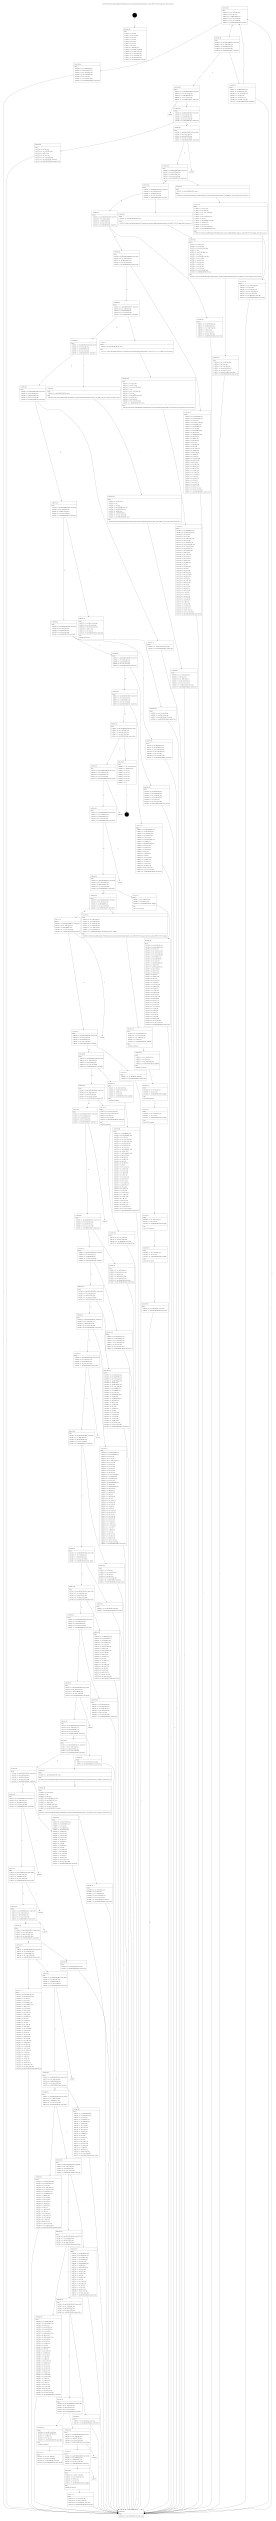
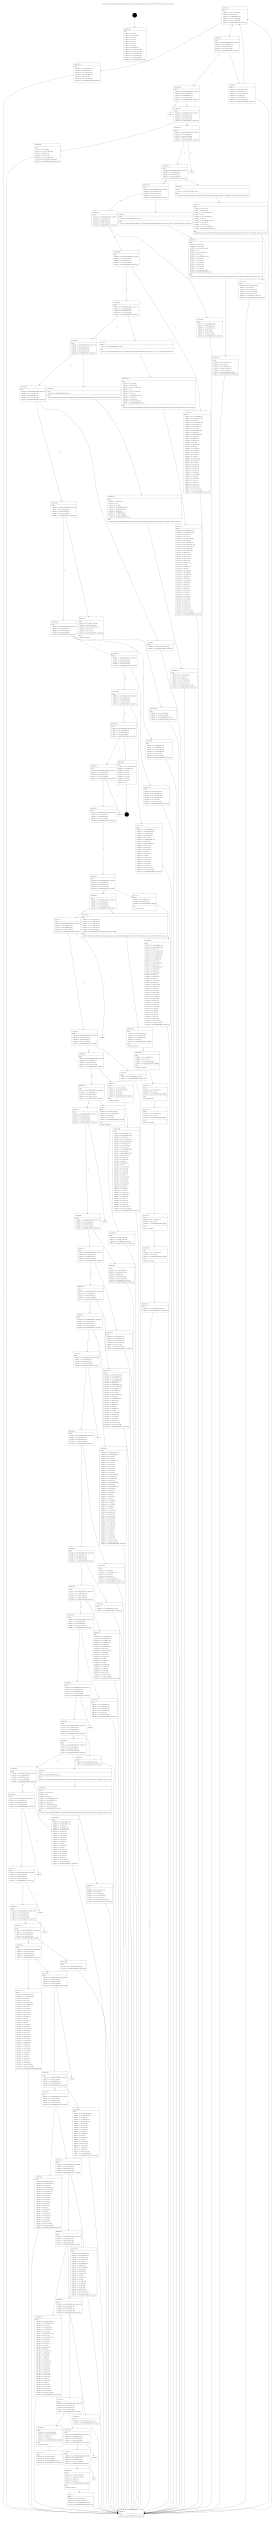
(120, 882) -> none
